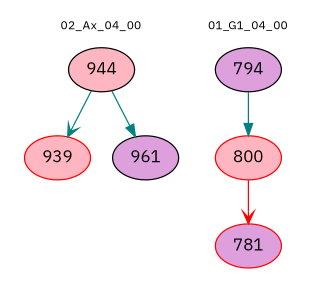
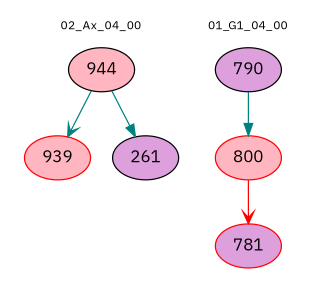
(248, 70) -> (248, 70)
(146, 158) -> (146, 158)
